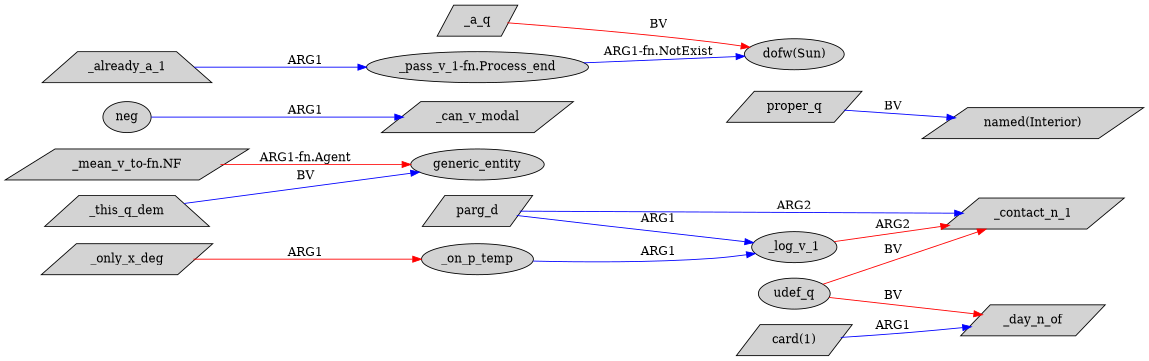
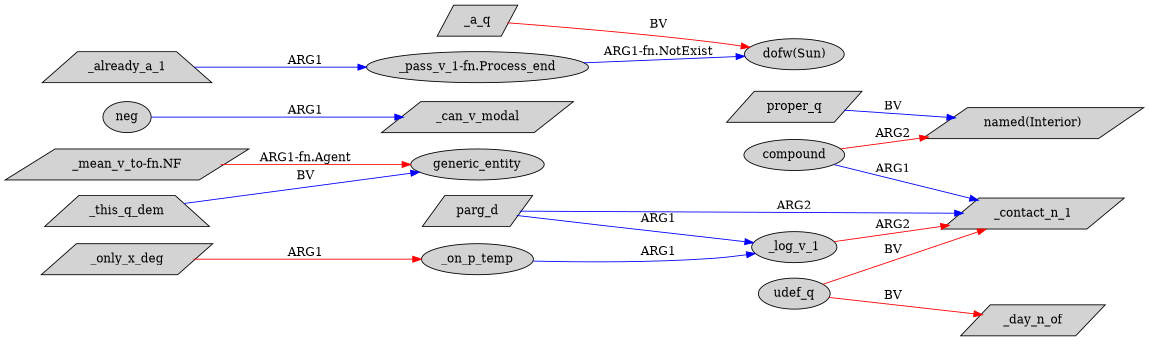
none -> (794, 155)
(794, 340) -> none
